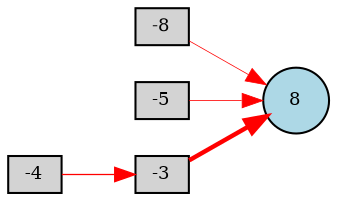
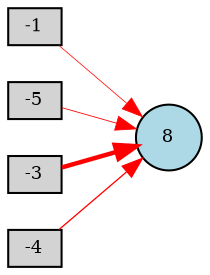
(162, 27) -> (35, 27)
(88, 174) -> (93, 201)
